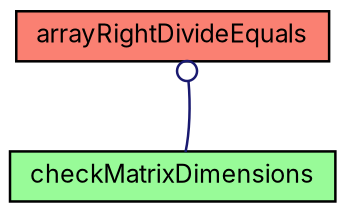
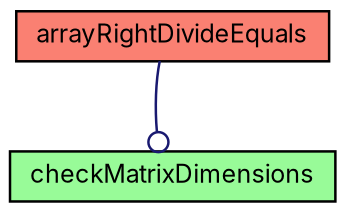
(189, 117) -> (156, 96)
